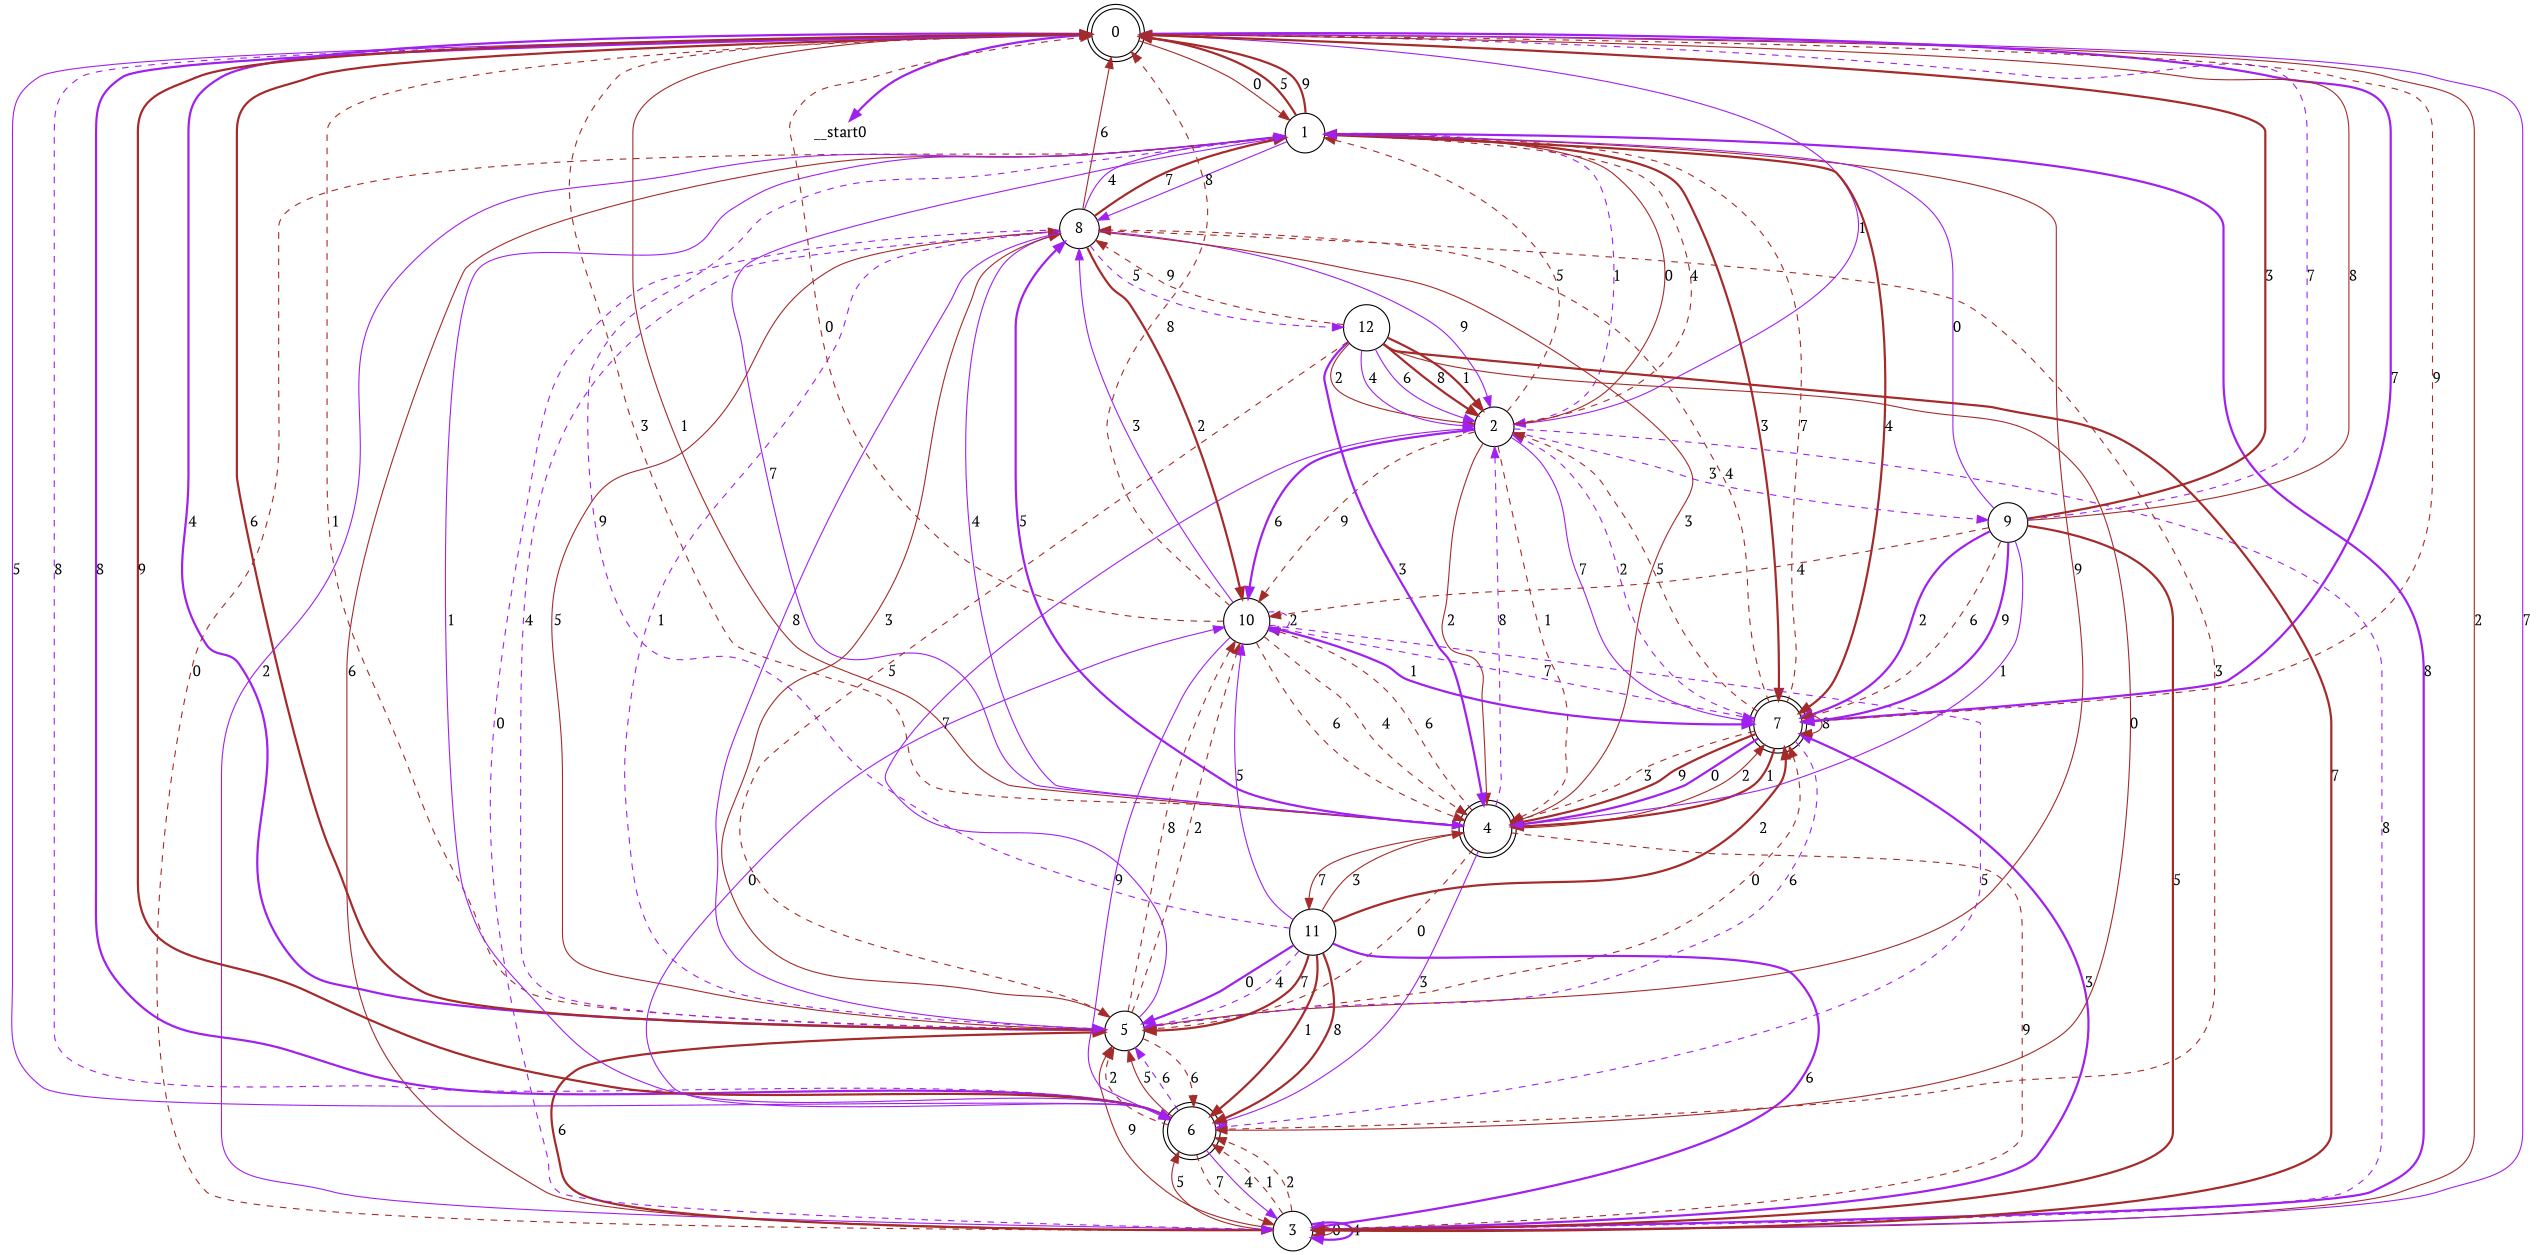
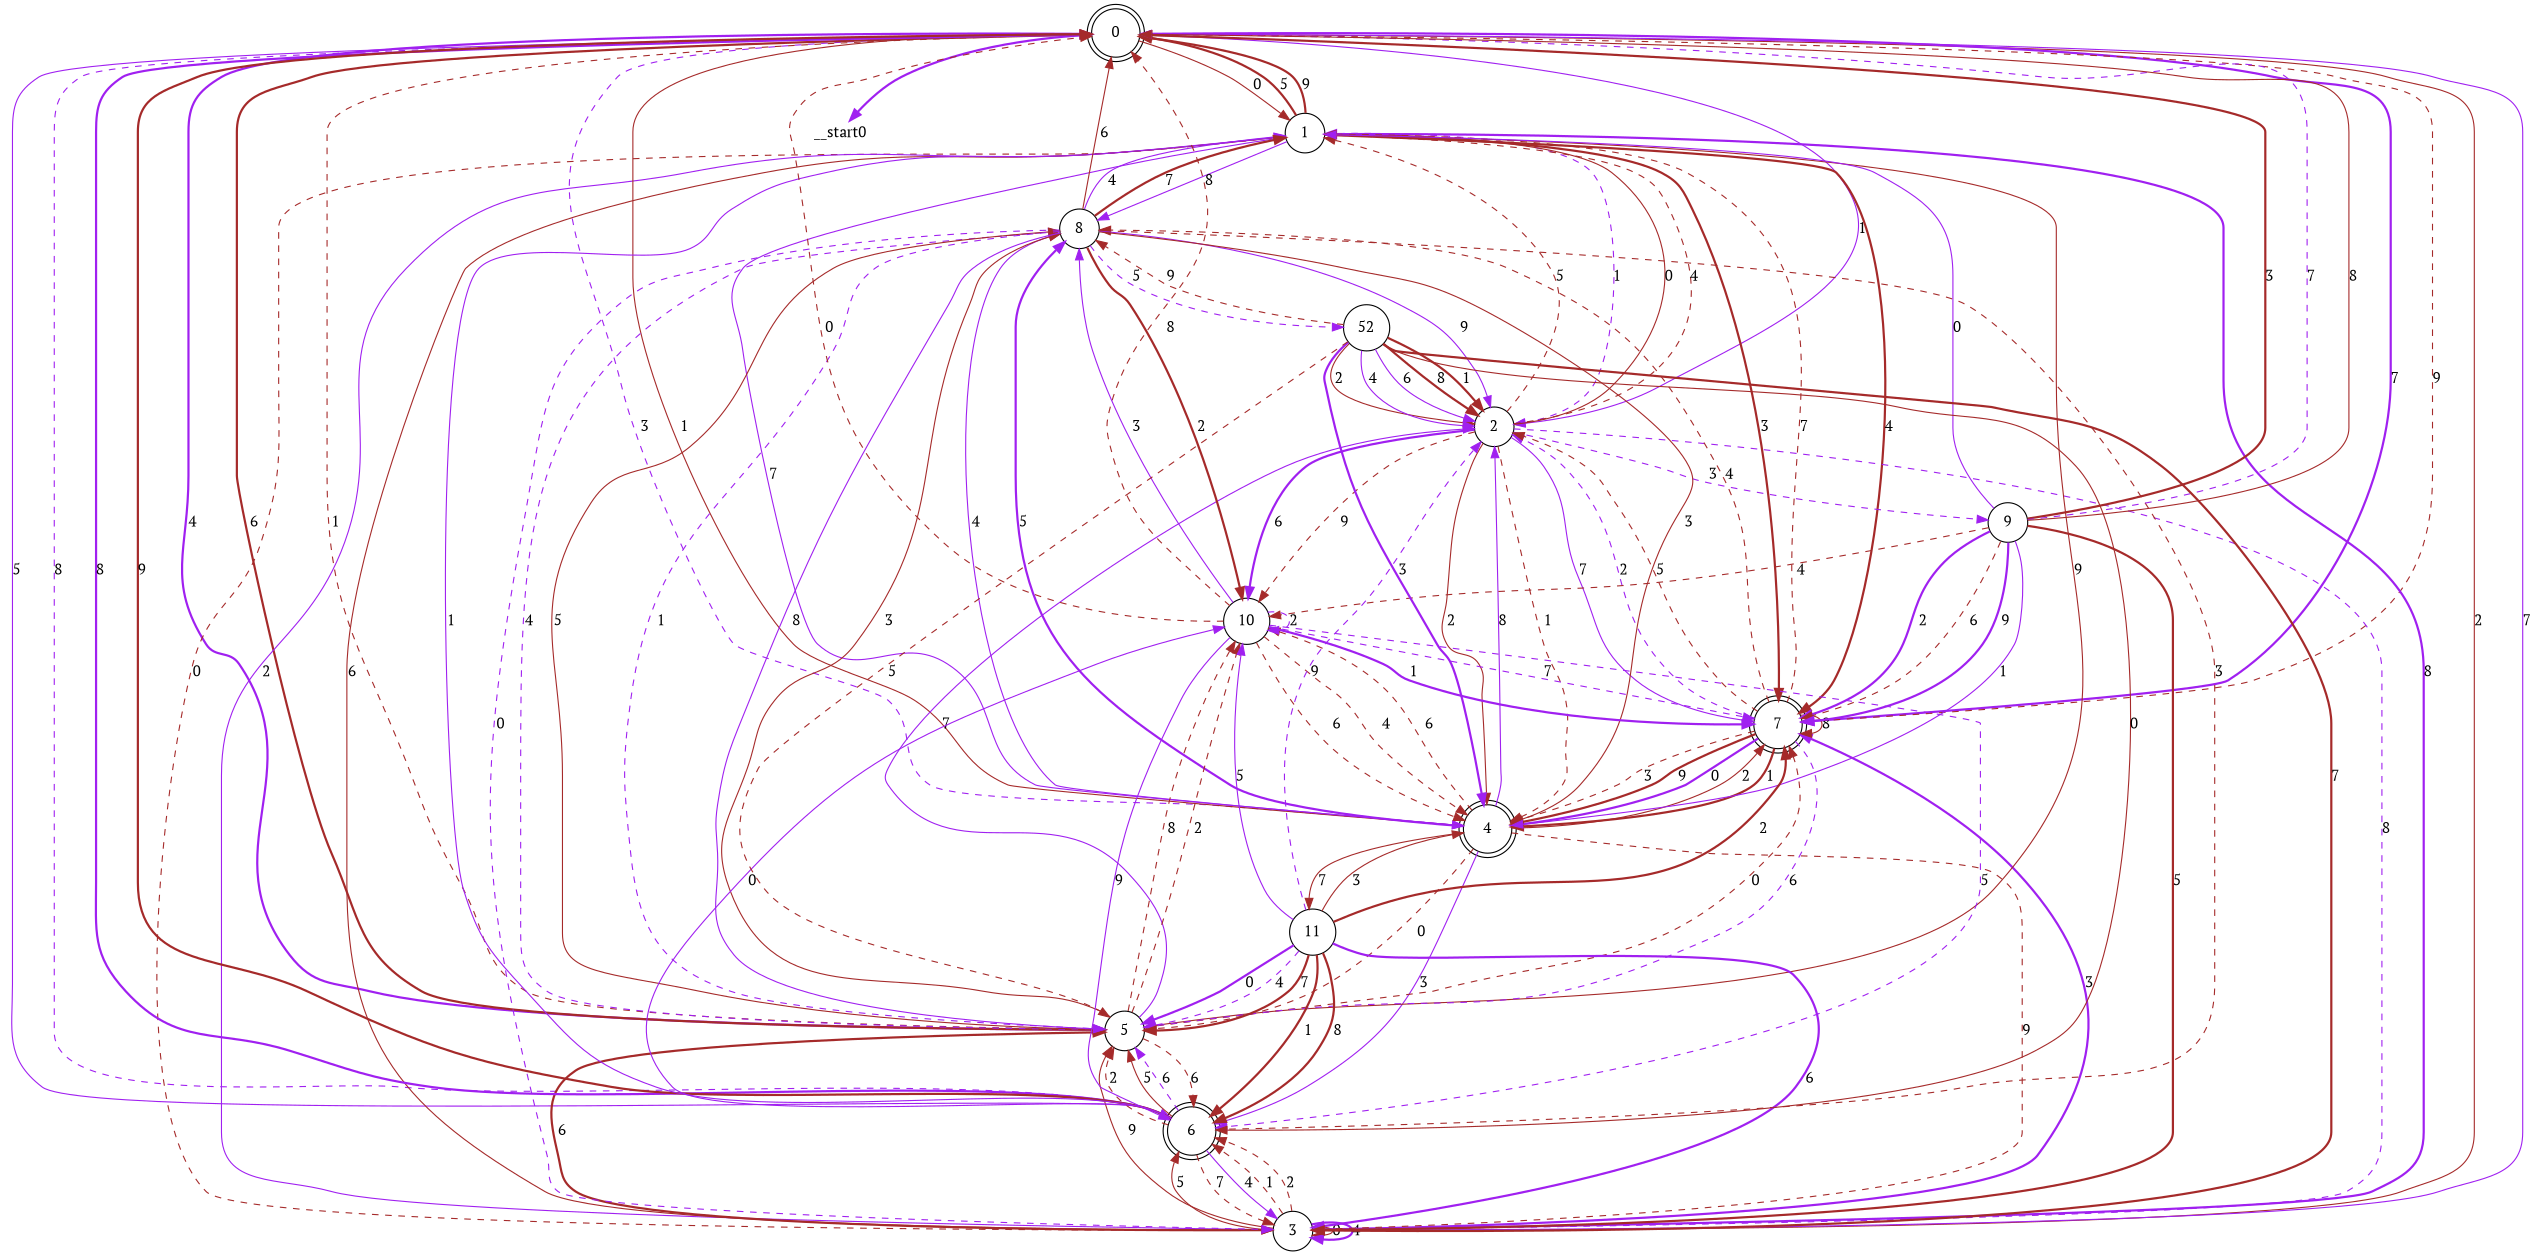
(1367, 328) -> (1367, 328)
(666, 509) -> (666, 509)
(599, 544) -> (1316, 657)
(1499, 632) -> (1499, 632)
